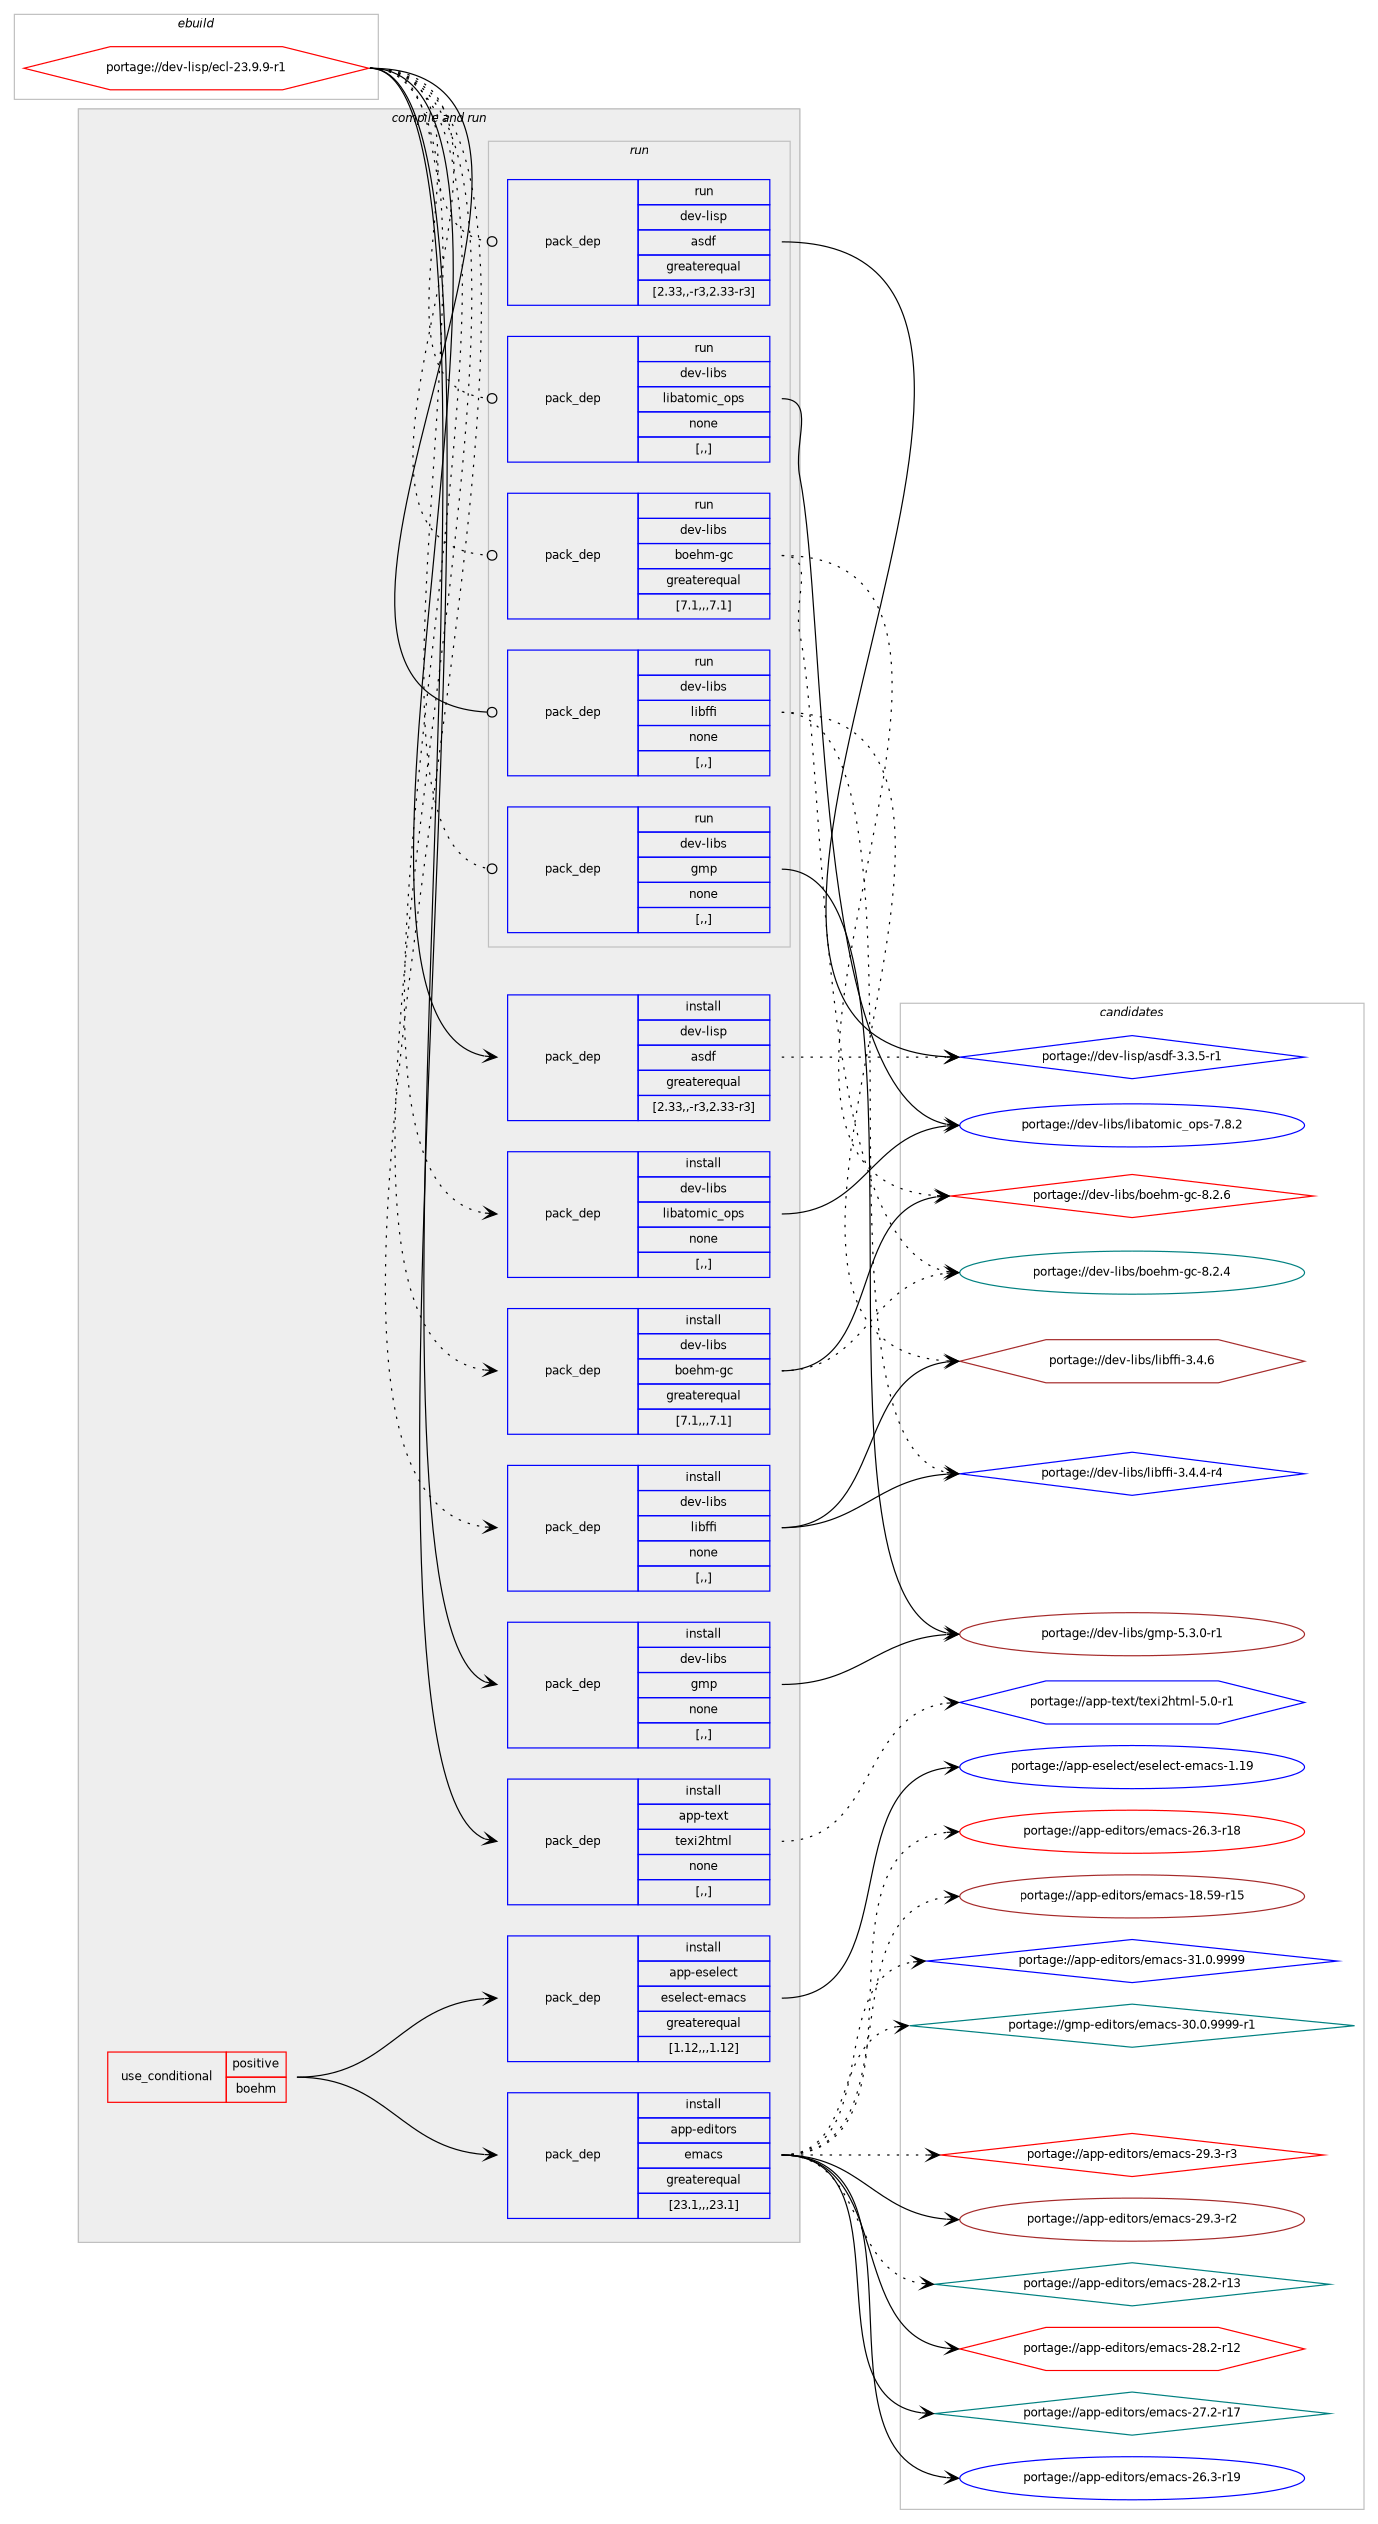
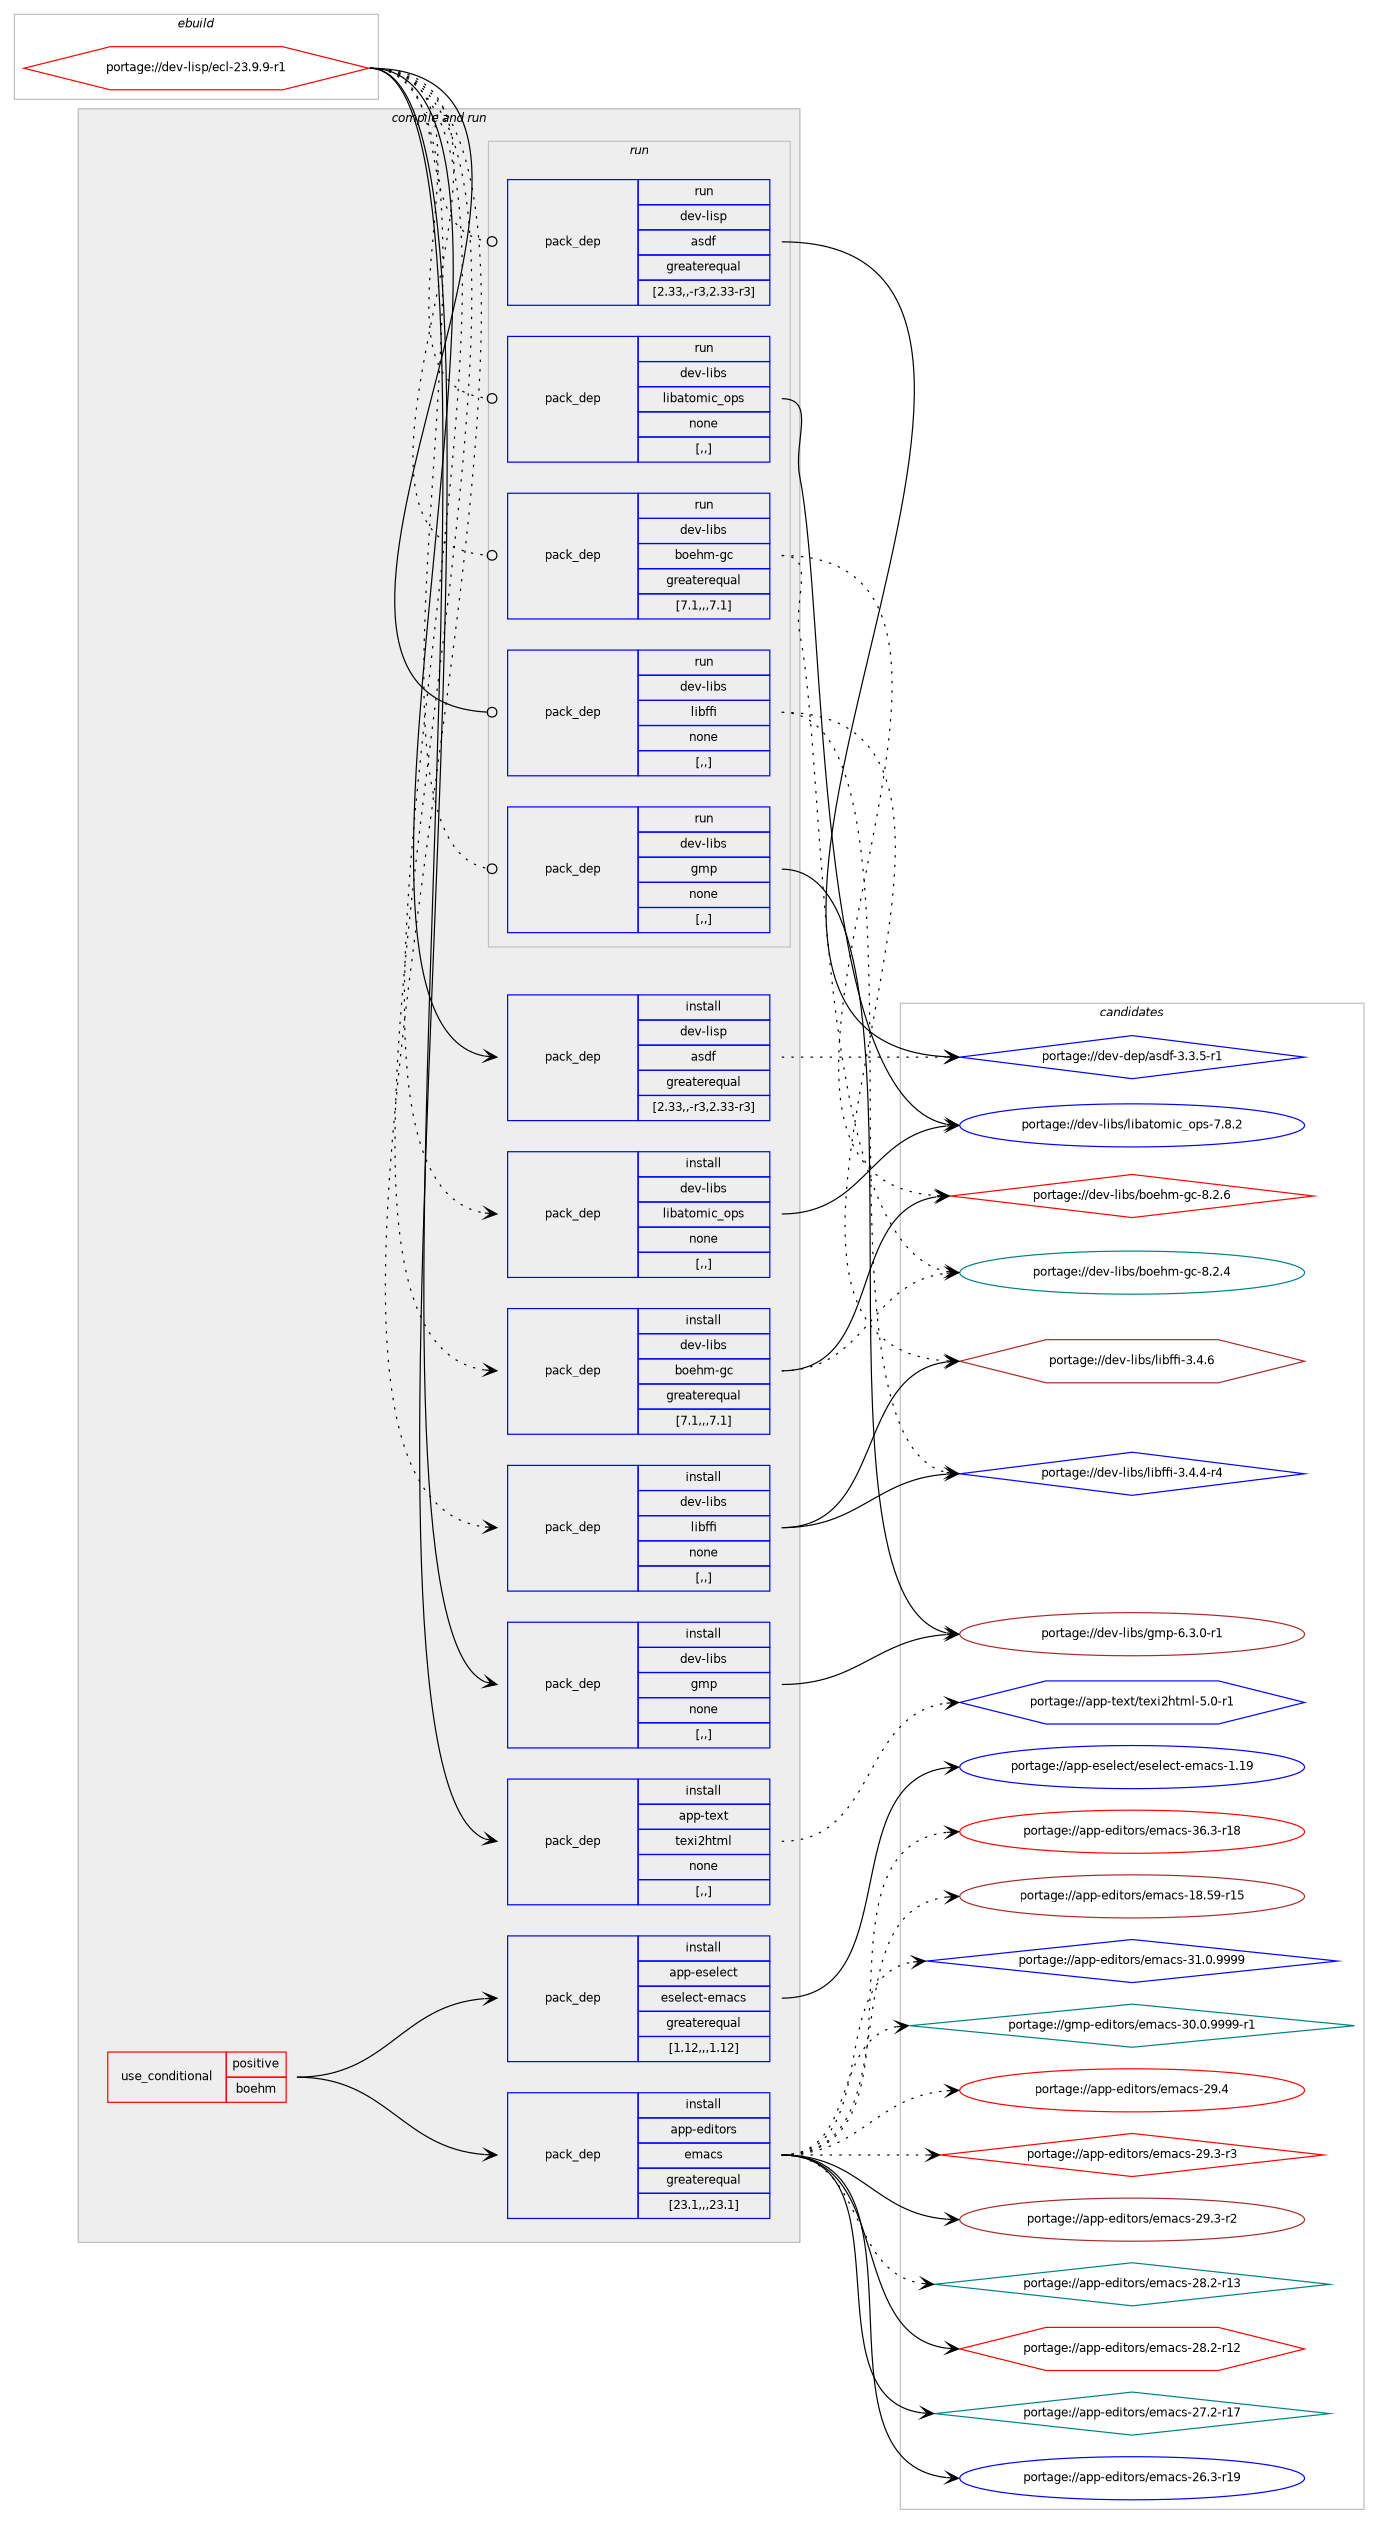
(1132, 1057) -> (1132, 1057)
(1132, 1634) -> (1132, 1634)
(1132, 1832) -> (1132, 1832)
none -> (1132, 2090)
